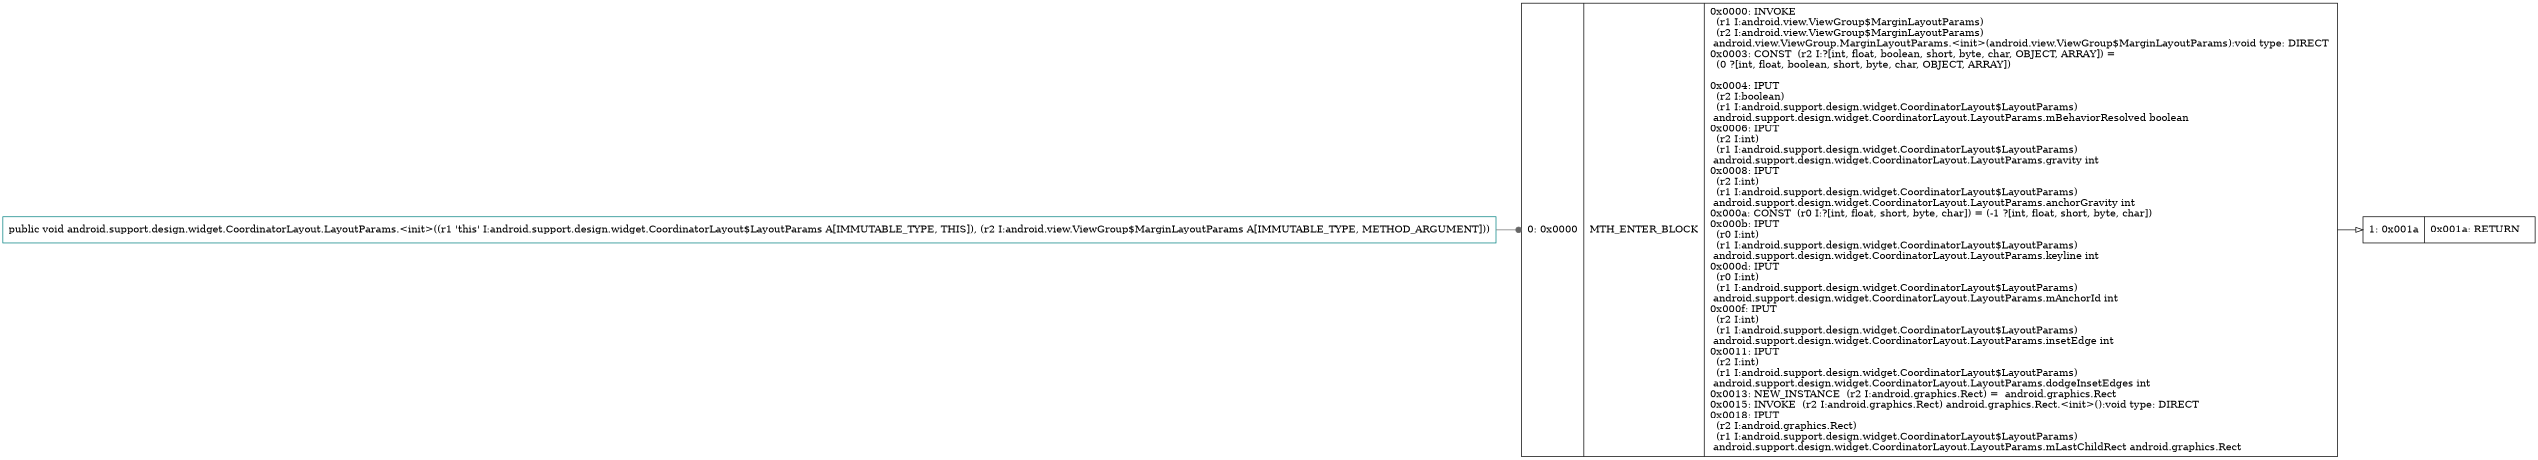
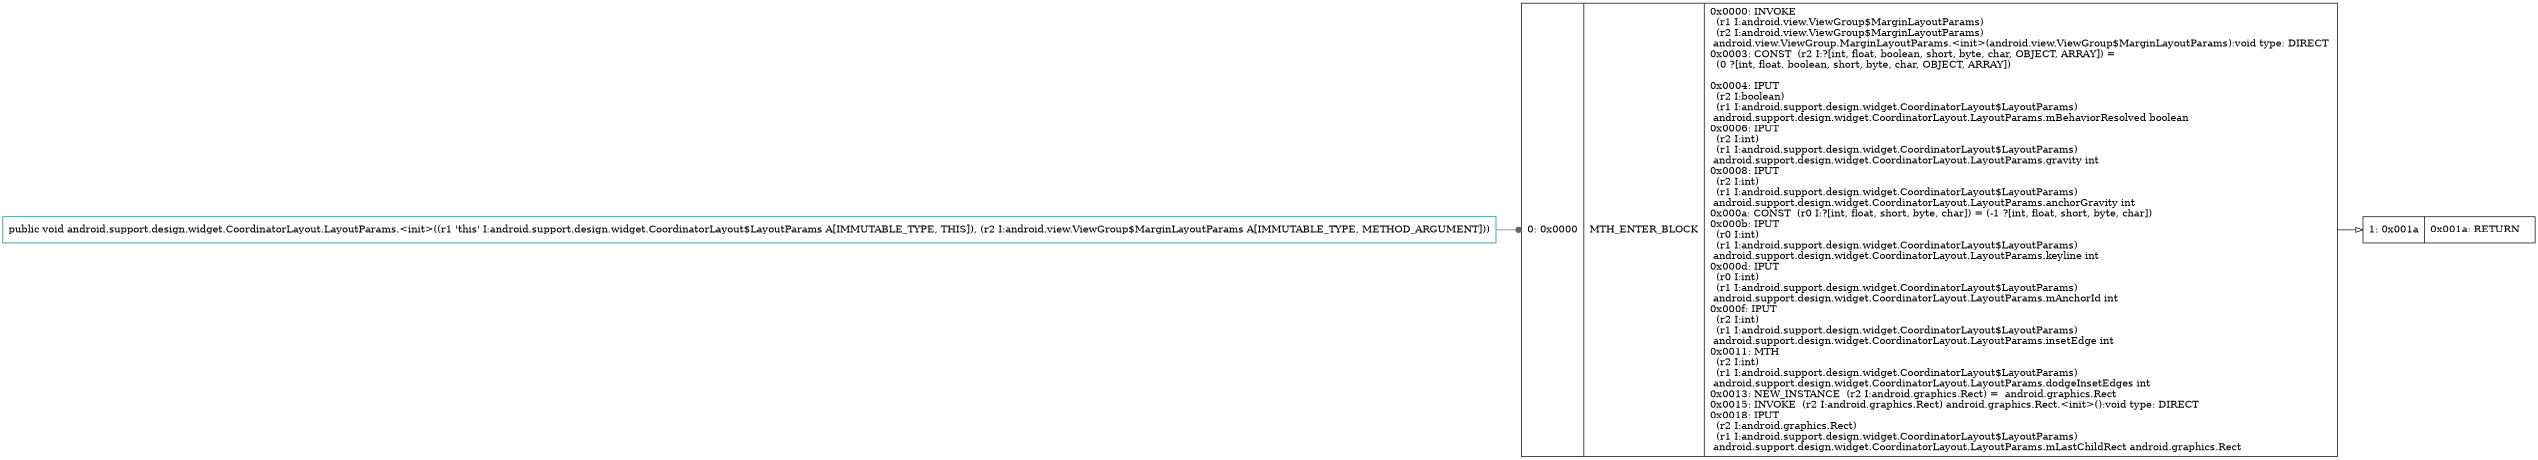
(1748, 352) -> (1748, 352)
